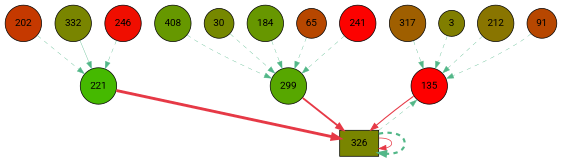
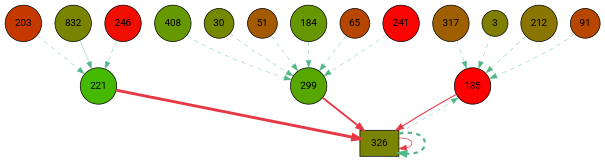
(23, 23) -> (23, 23)
(73, 23) -> (73, 23)
none -> (262, 23)
